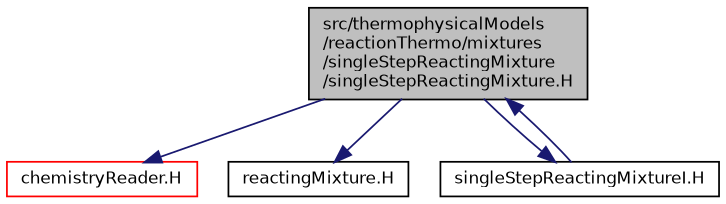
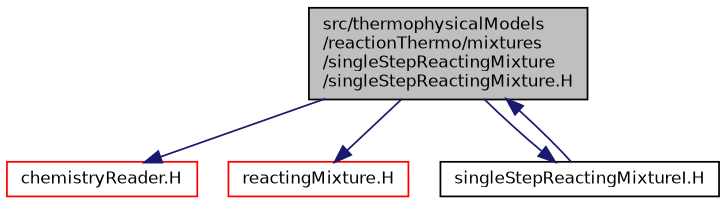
(318, 179) -> (318, 179)
